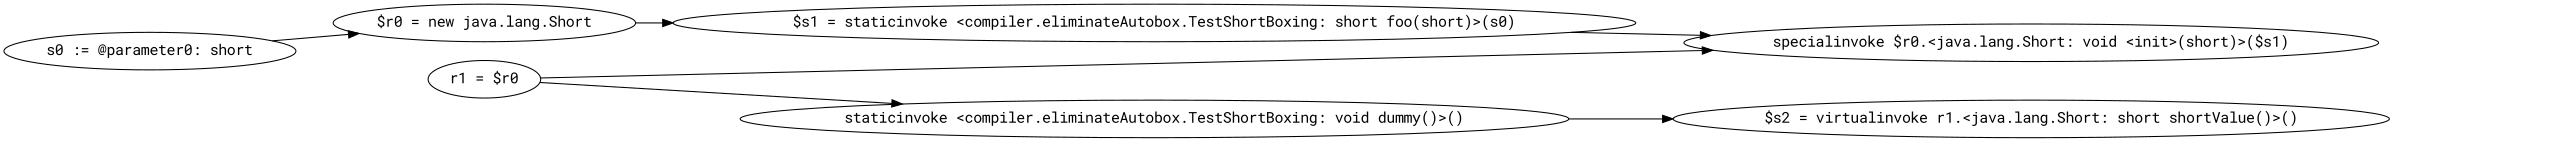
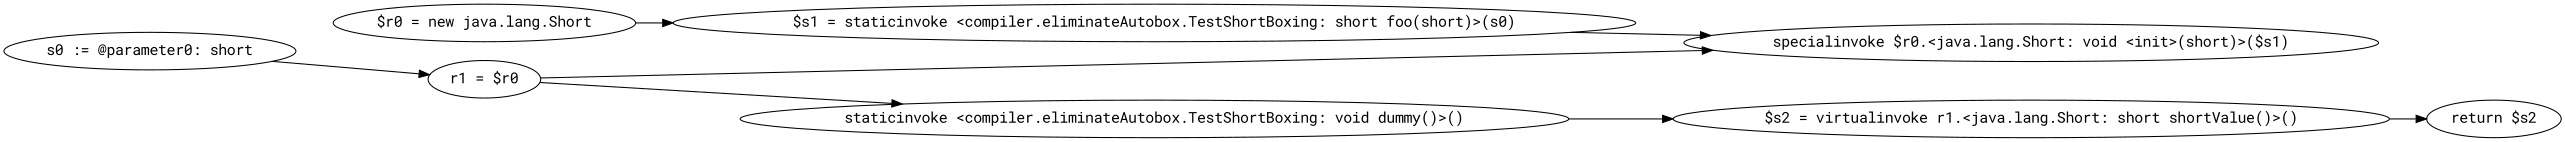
(310, 38) -> (346, 68)
none -> (2494, 119)
